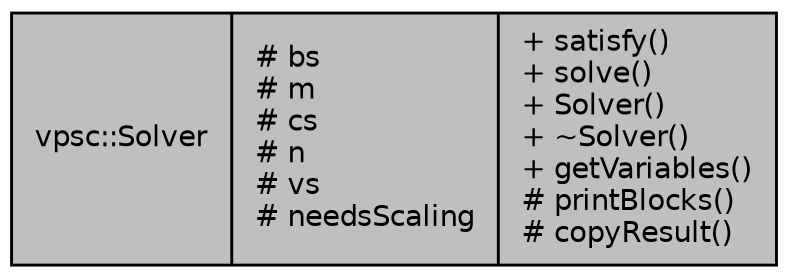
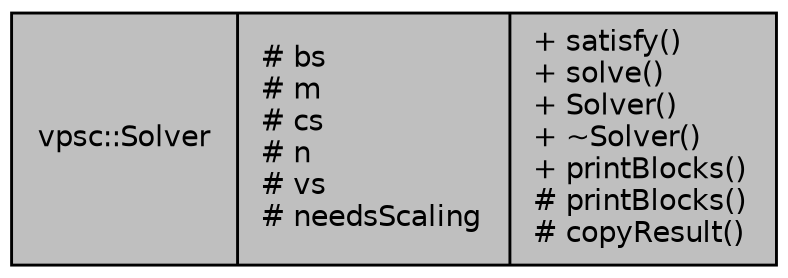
(637, 169) -> (640, 169)
